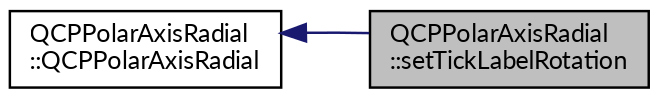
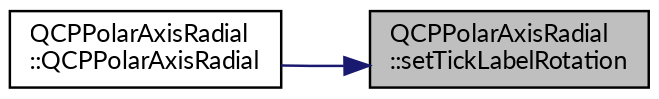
(338, 33) -> (313, 66)
